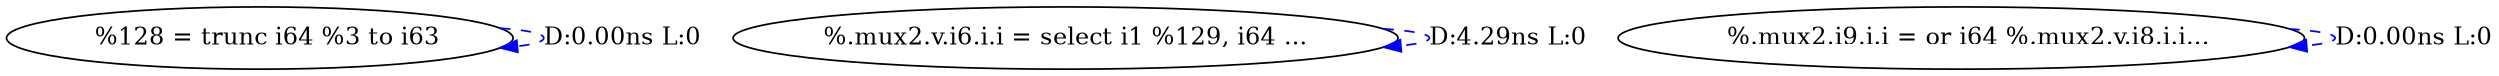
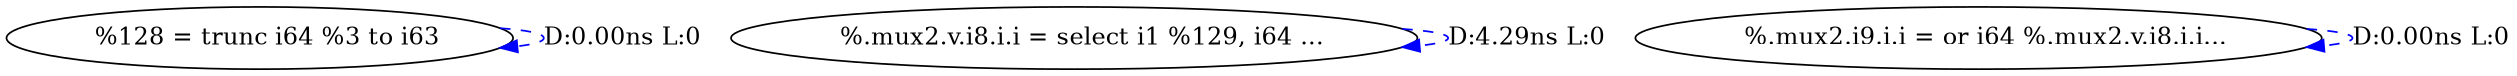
(1066, 38) -> (1074, 38)
